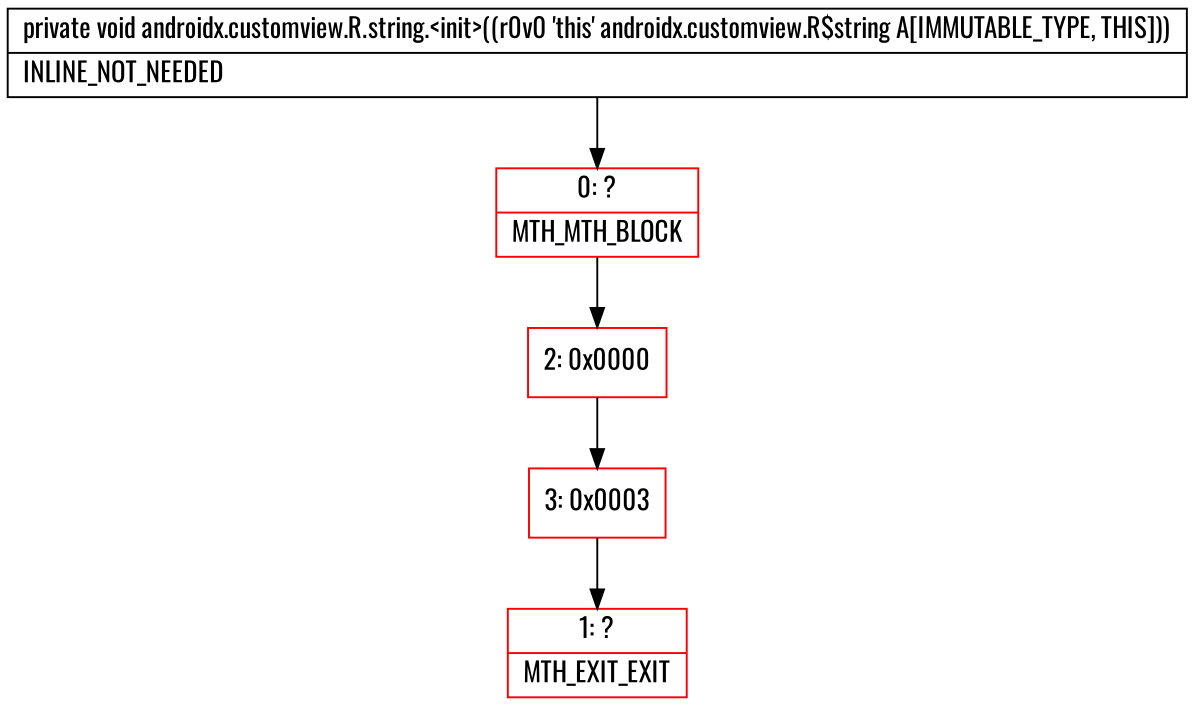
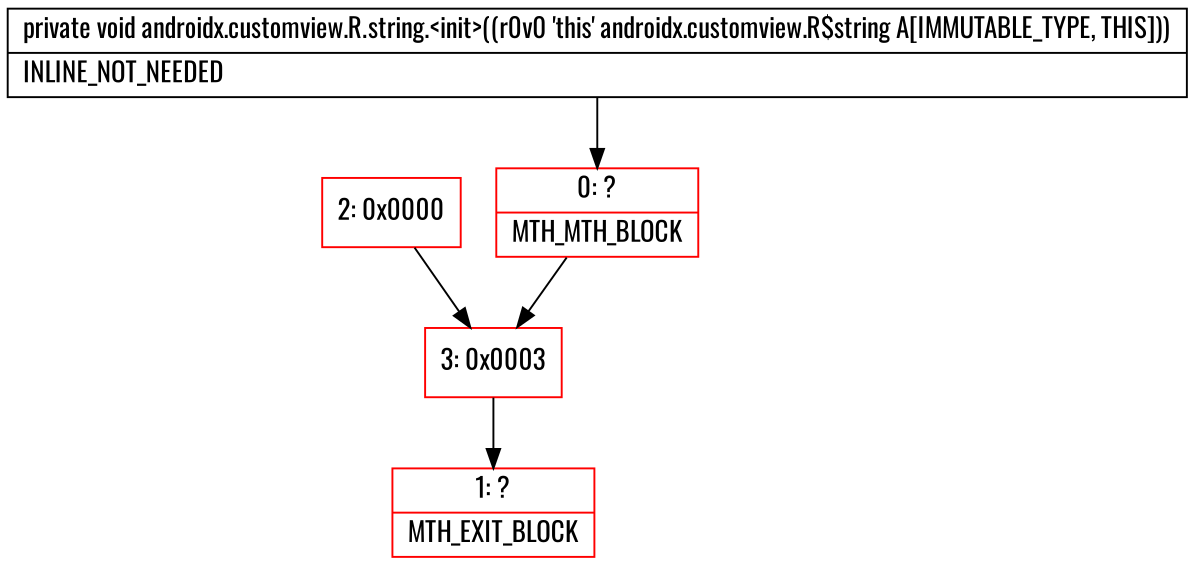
(597, 283) -> (548, 284)
(597, 674) -> (493, 534)
